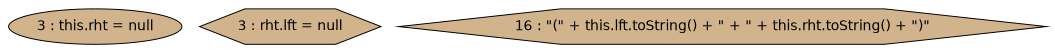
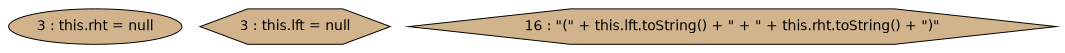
(290, 27) -> (295, 27)
